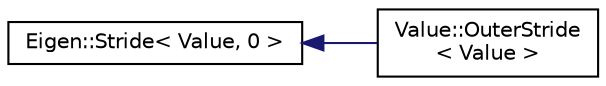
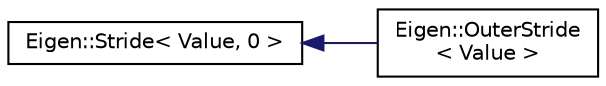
(488, 43) -> (488, 43)
